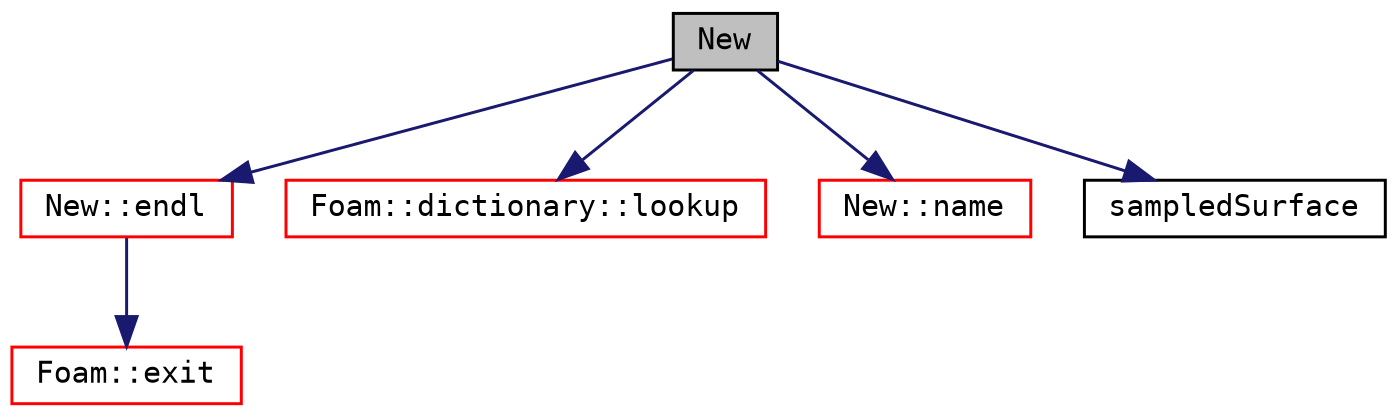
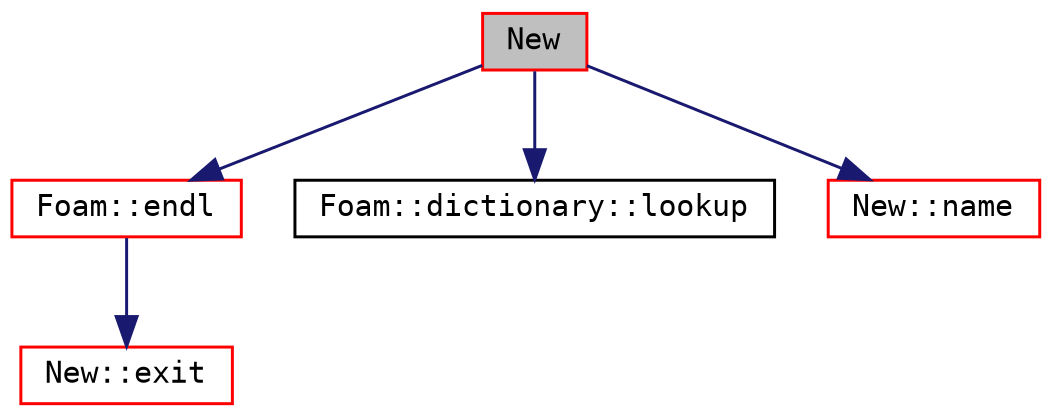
(725, 42) -> (535, 42)
(127, 209) -> (127, 209)
(526, 209) -> (535, 209)
(1235, 209) -> none
(127, 375) -> (127, 375)
